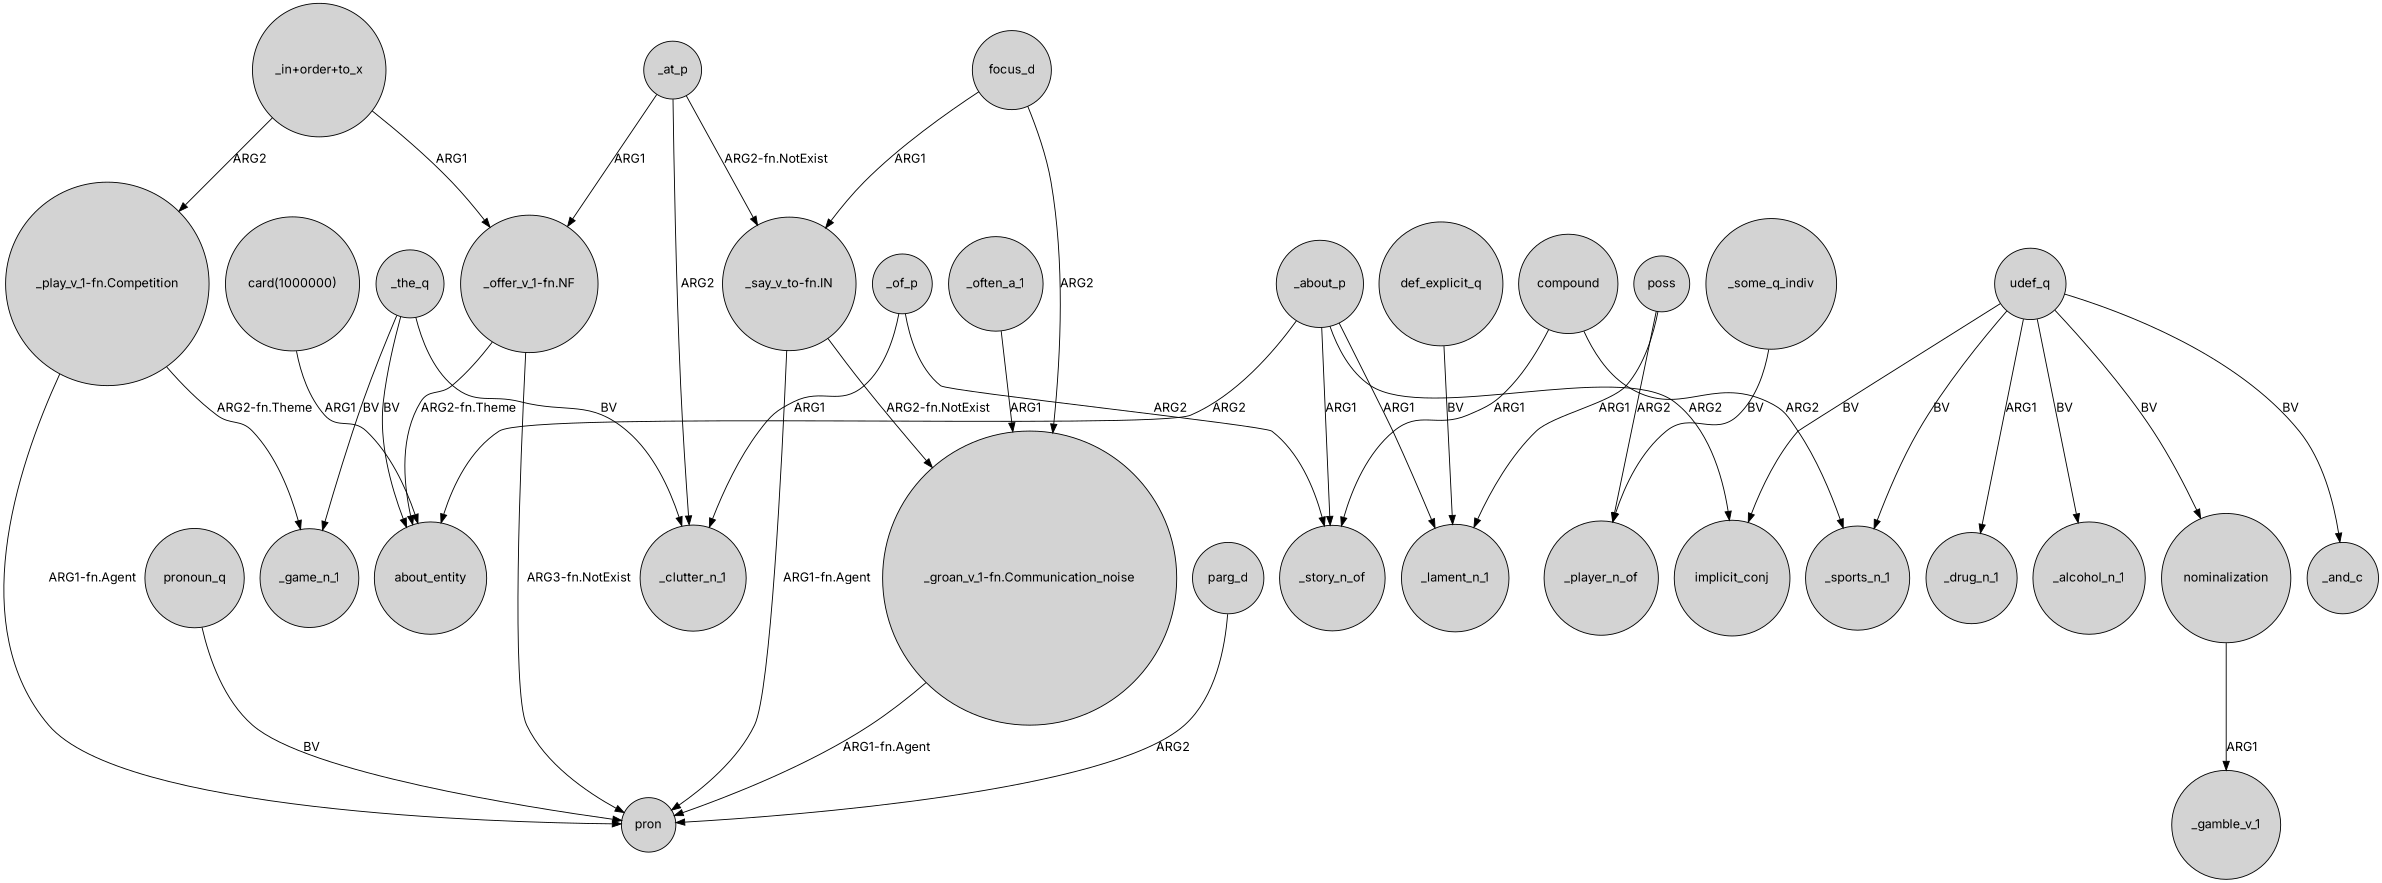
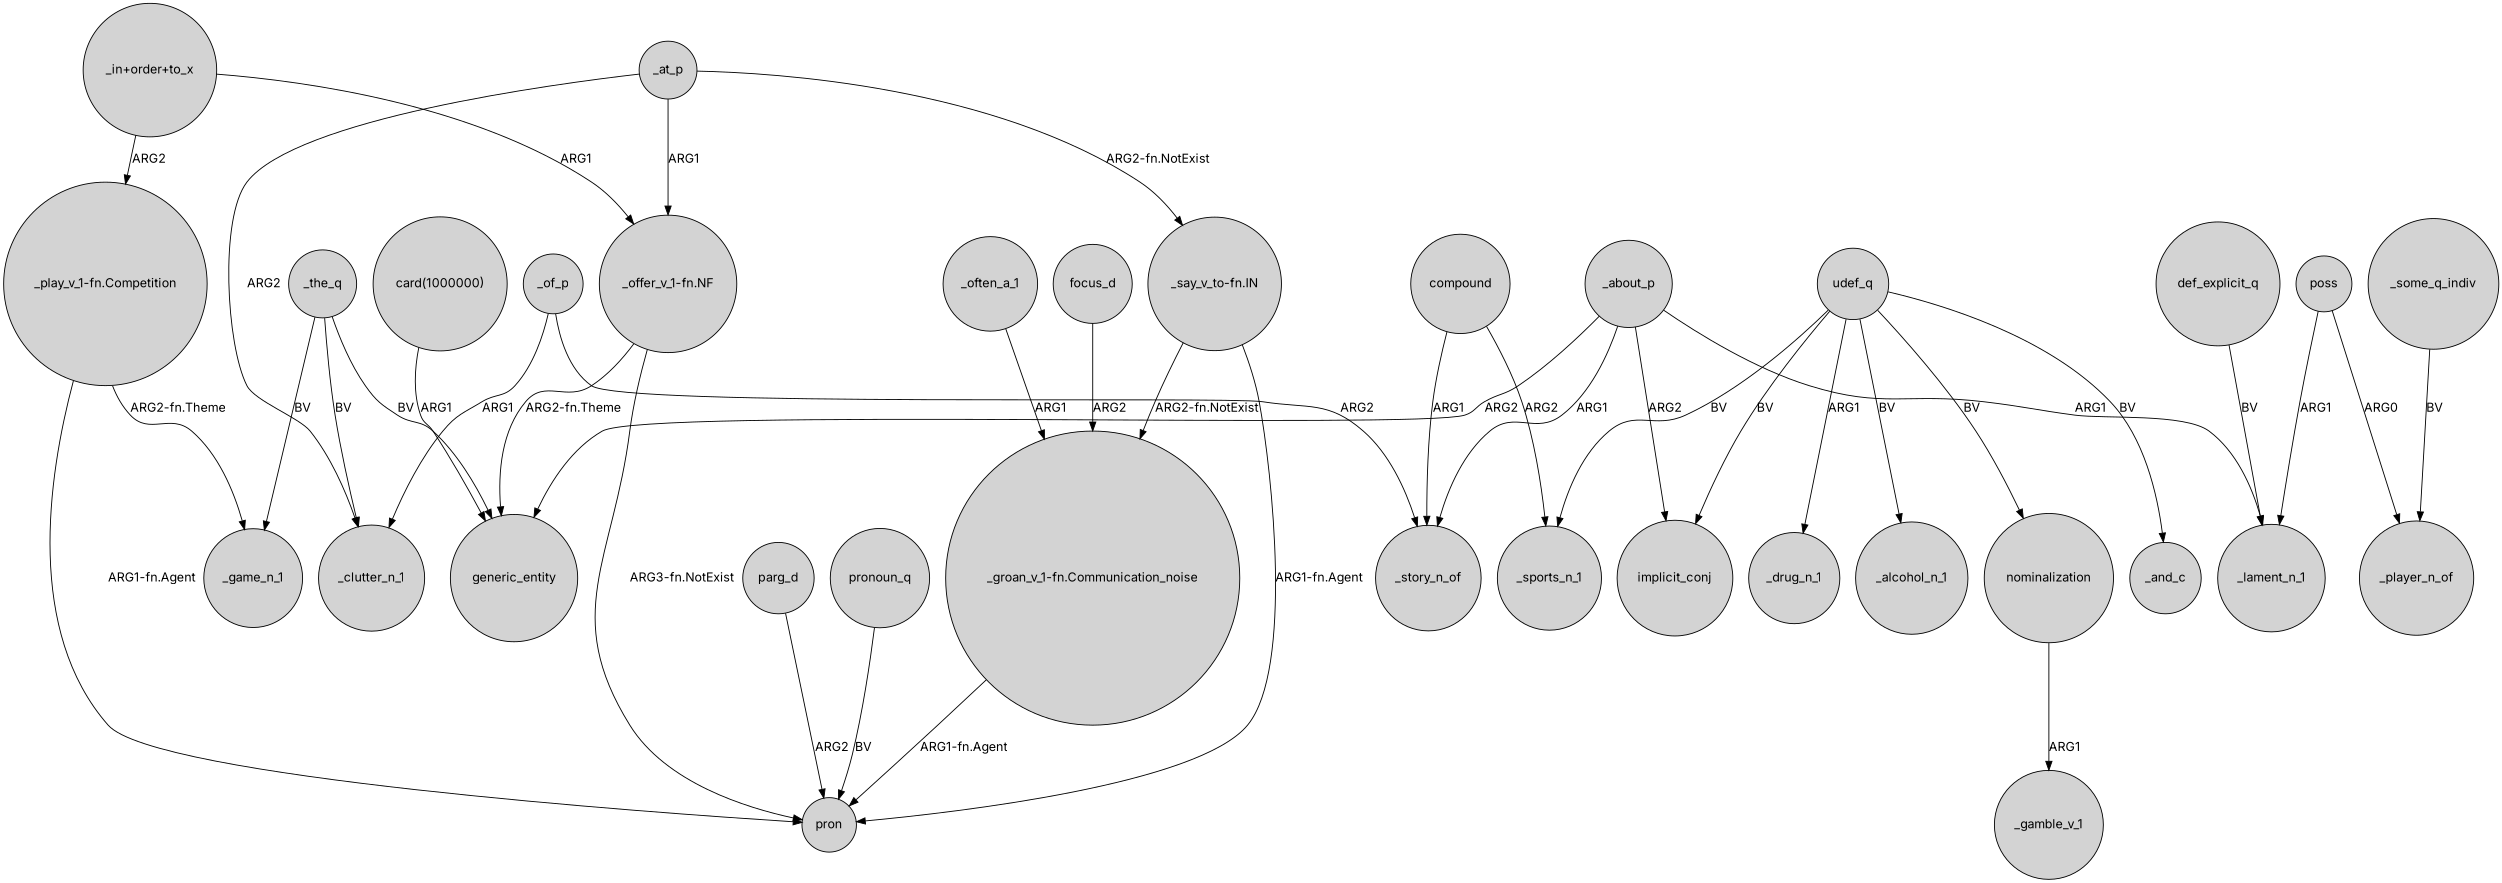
(899, 150) -> none
(1654, 408) -> (2381, 408)
(431, 578) -> (514, 578)
